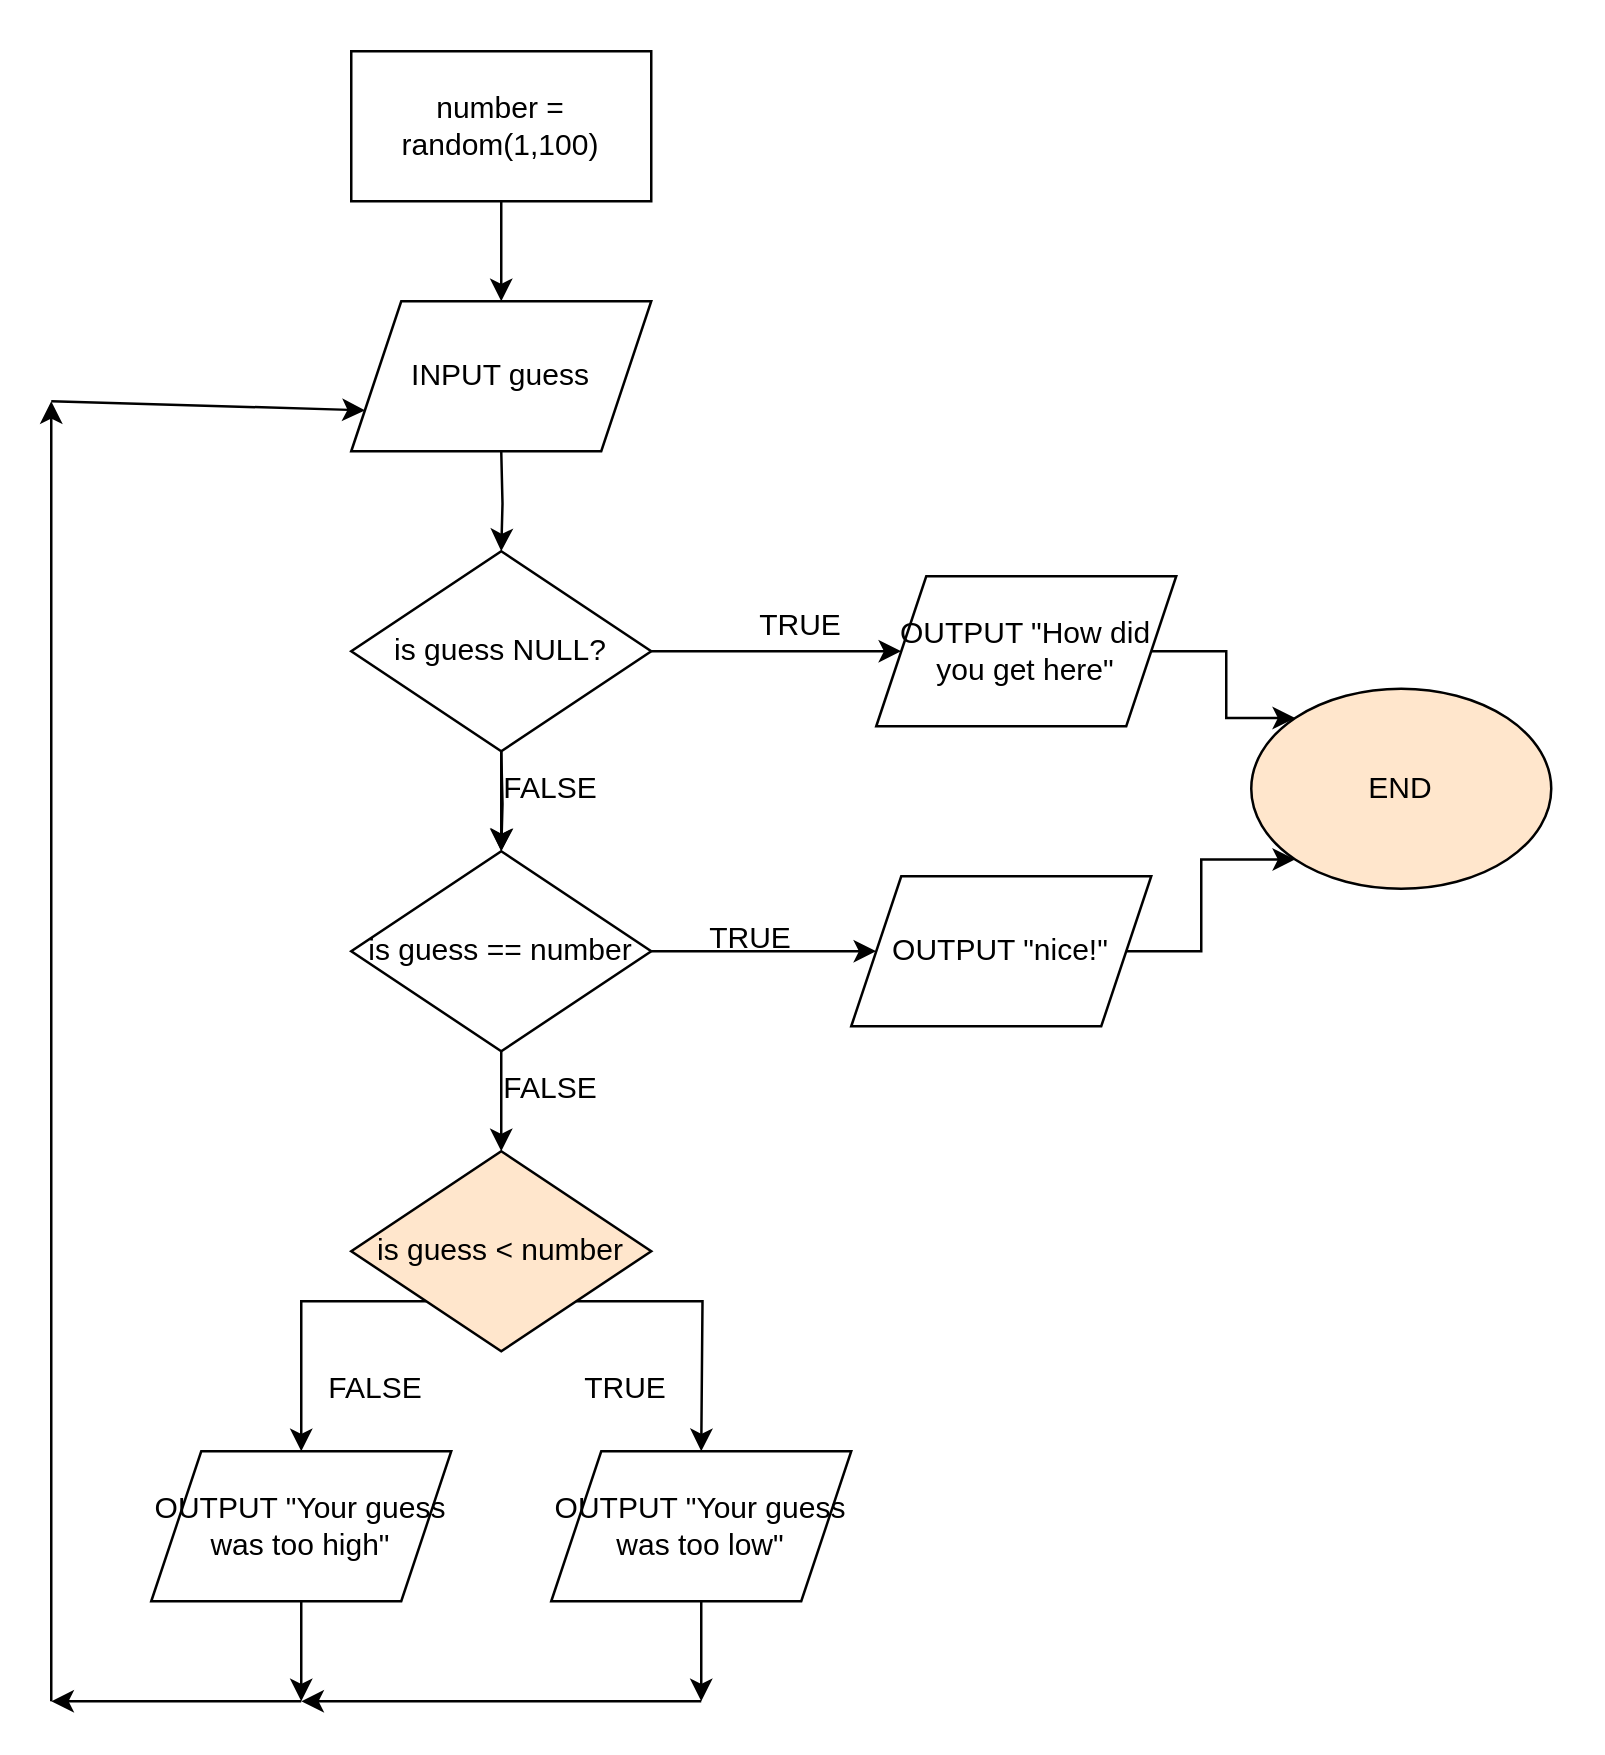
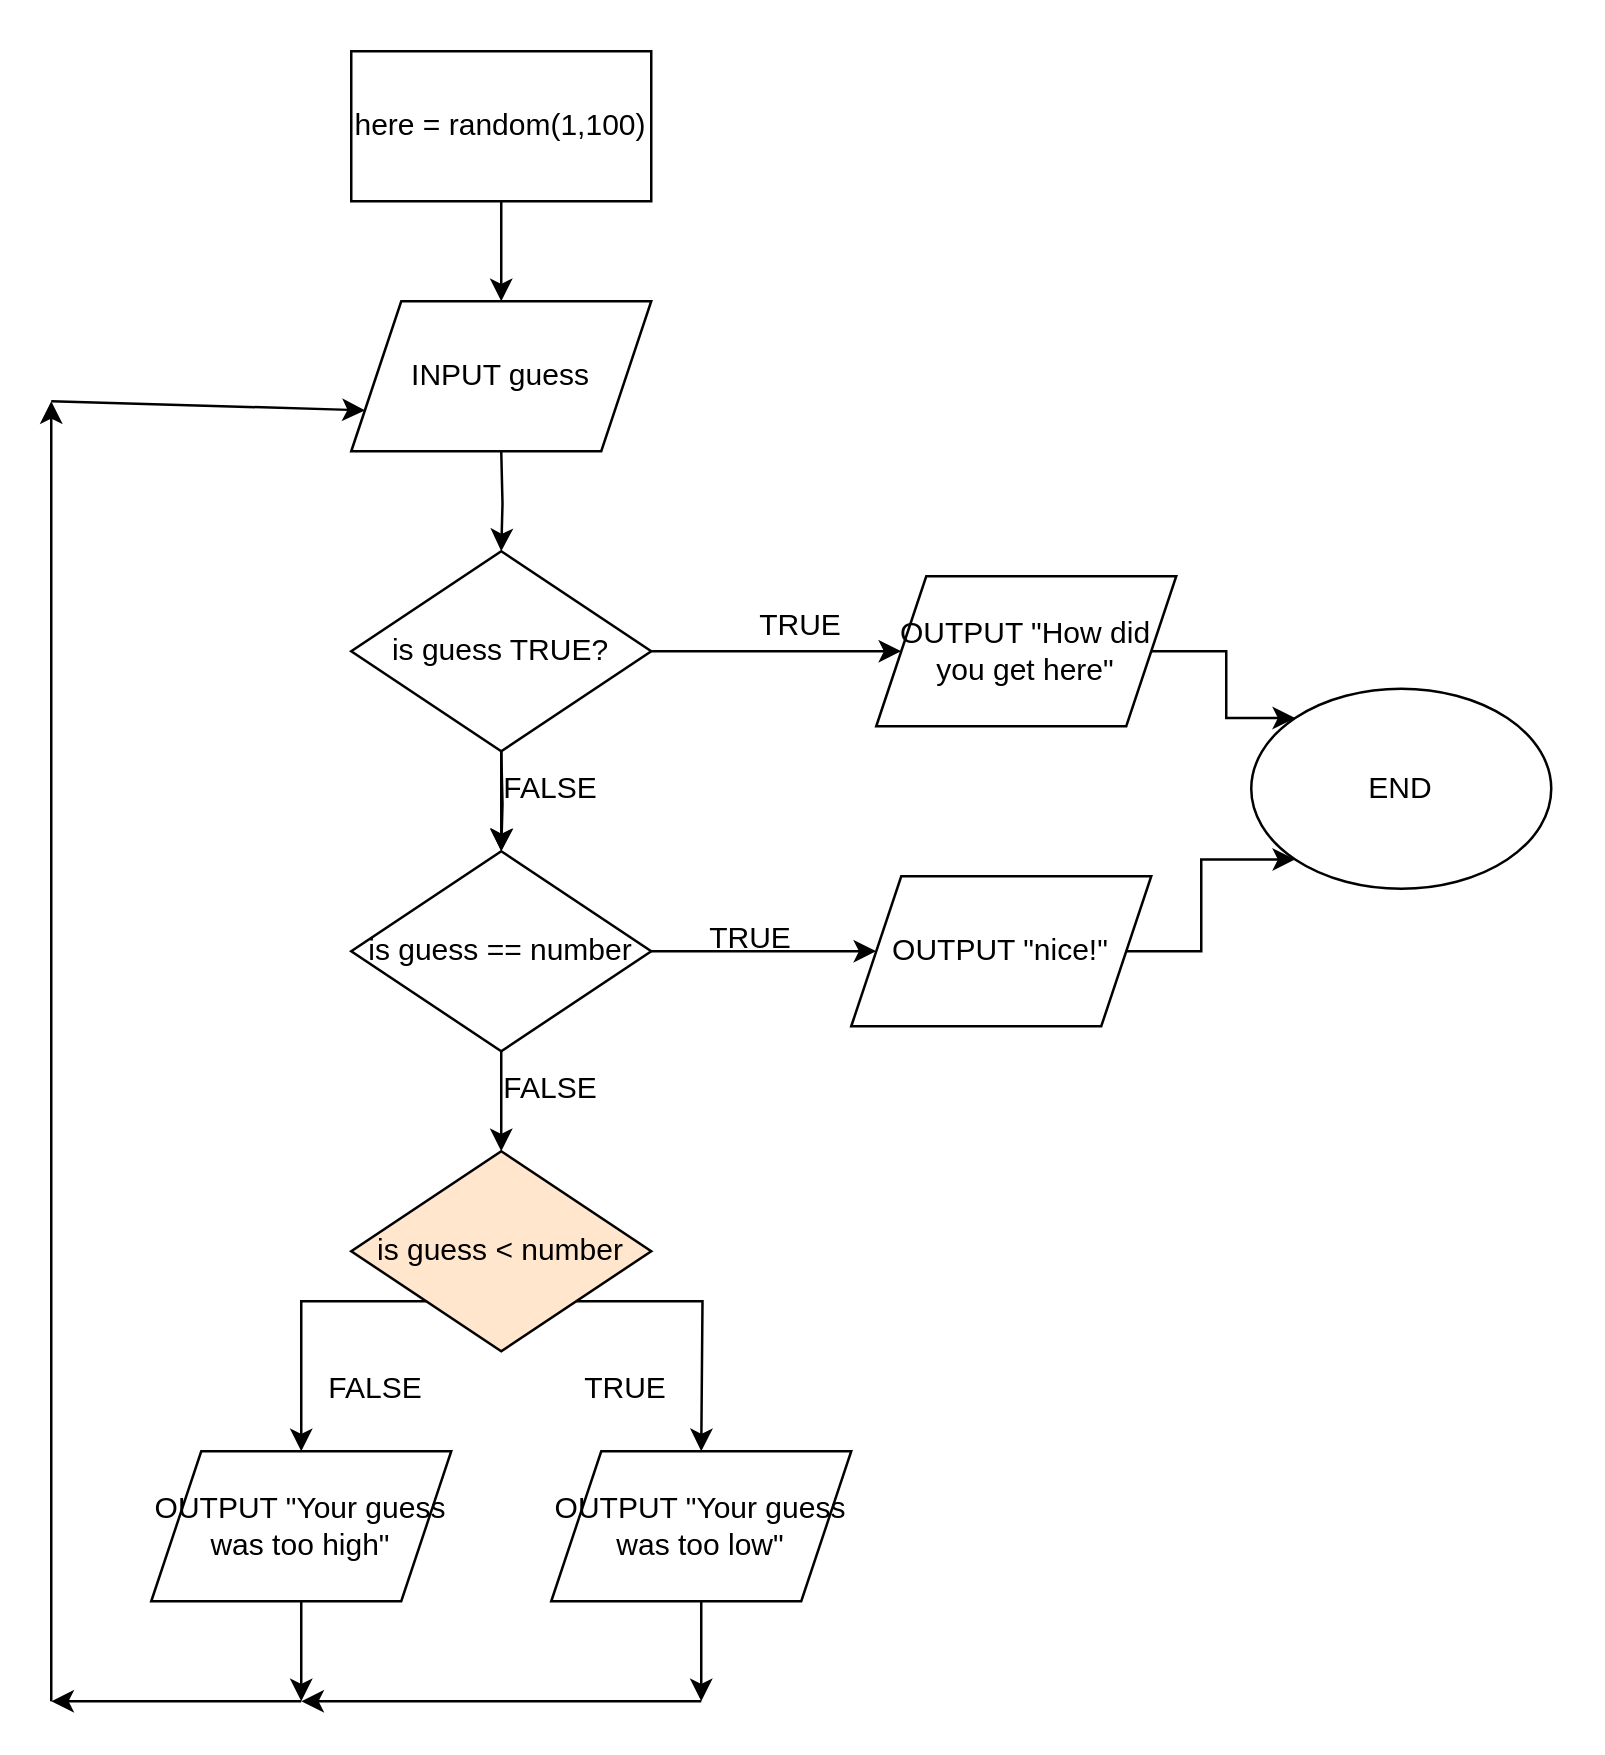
(501, 126) -> (501, 126)
(501, 651) -> (501, 651)
(1401, 789) -> (1401, 789)
